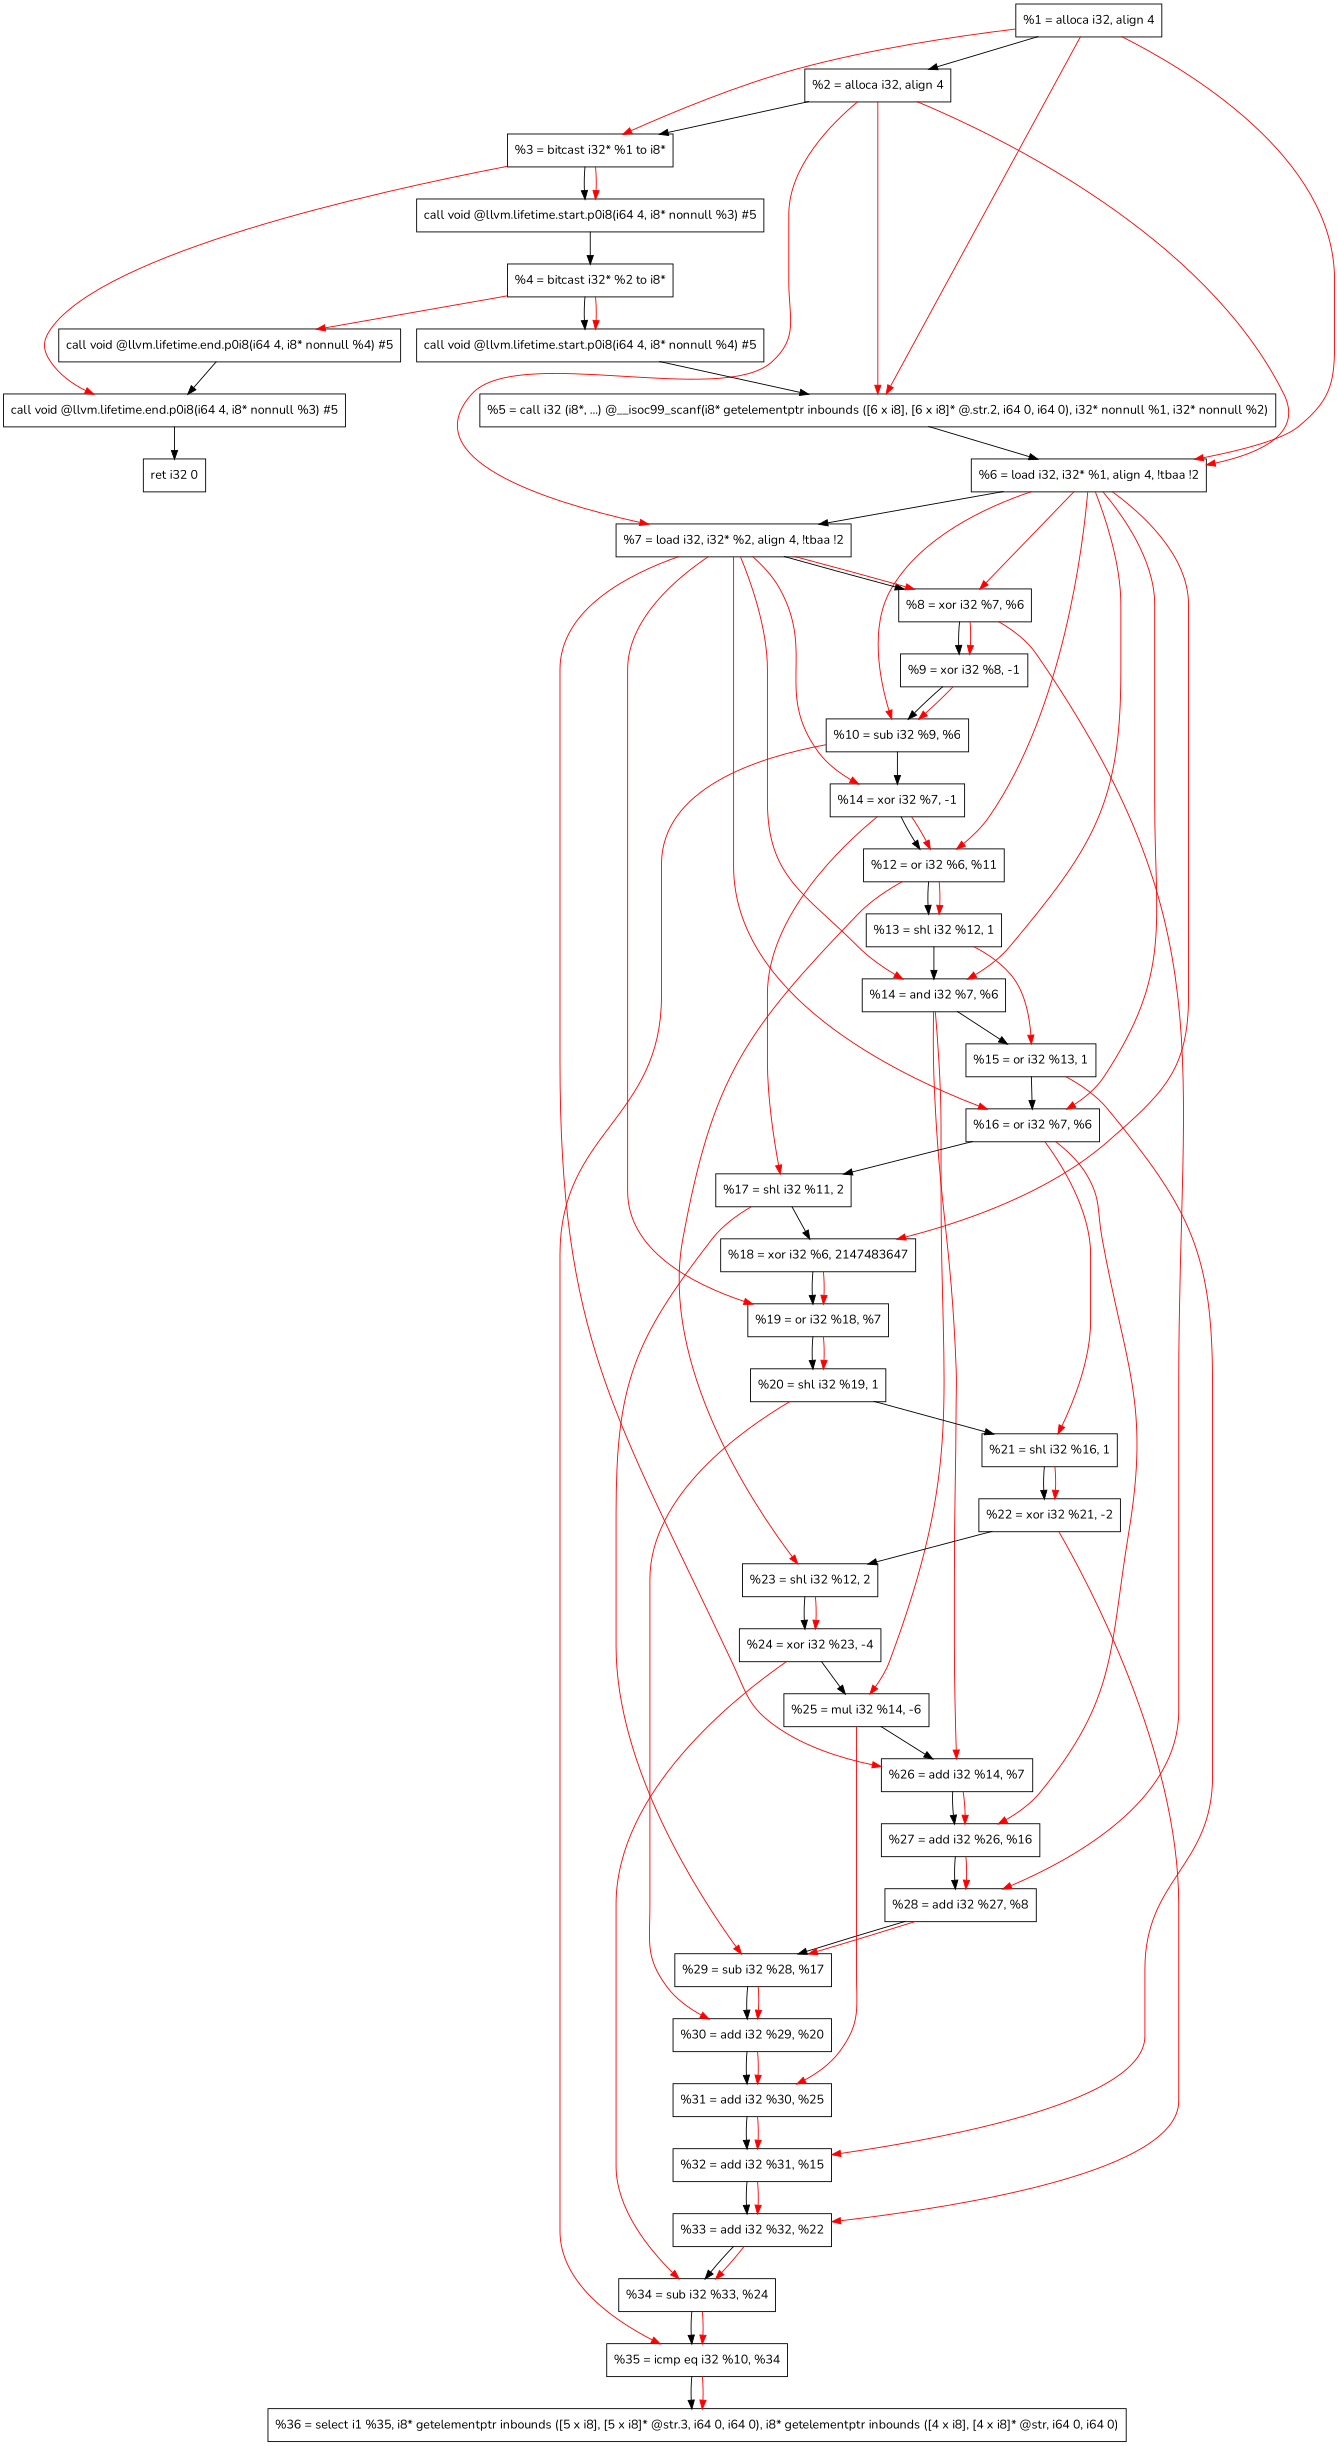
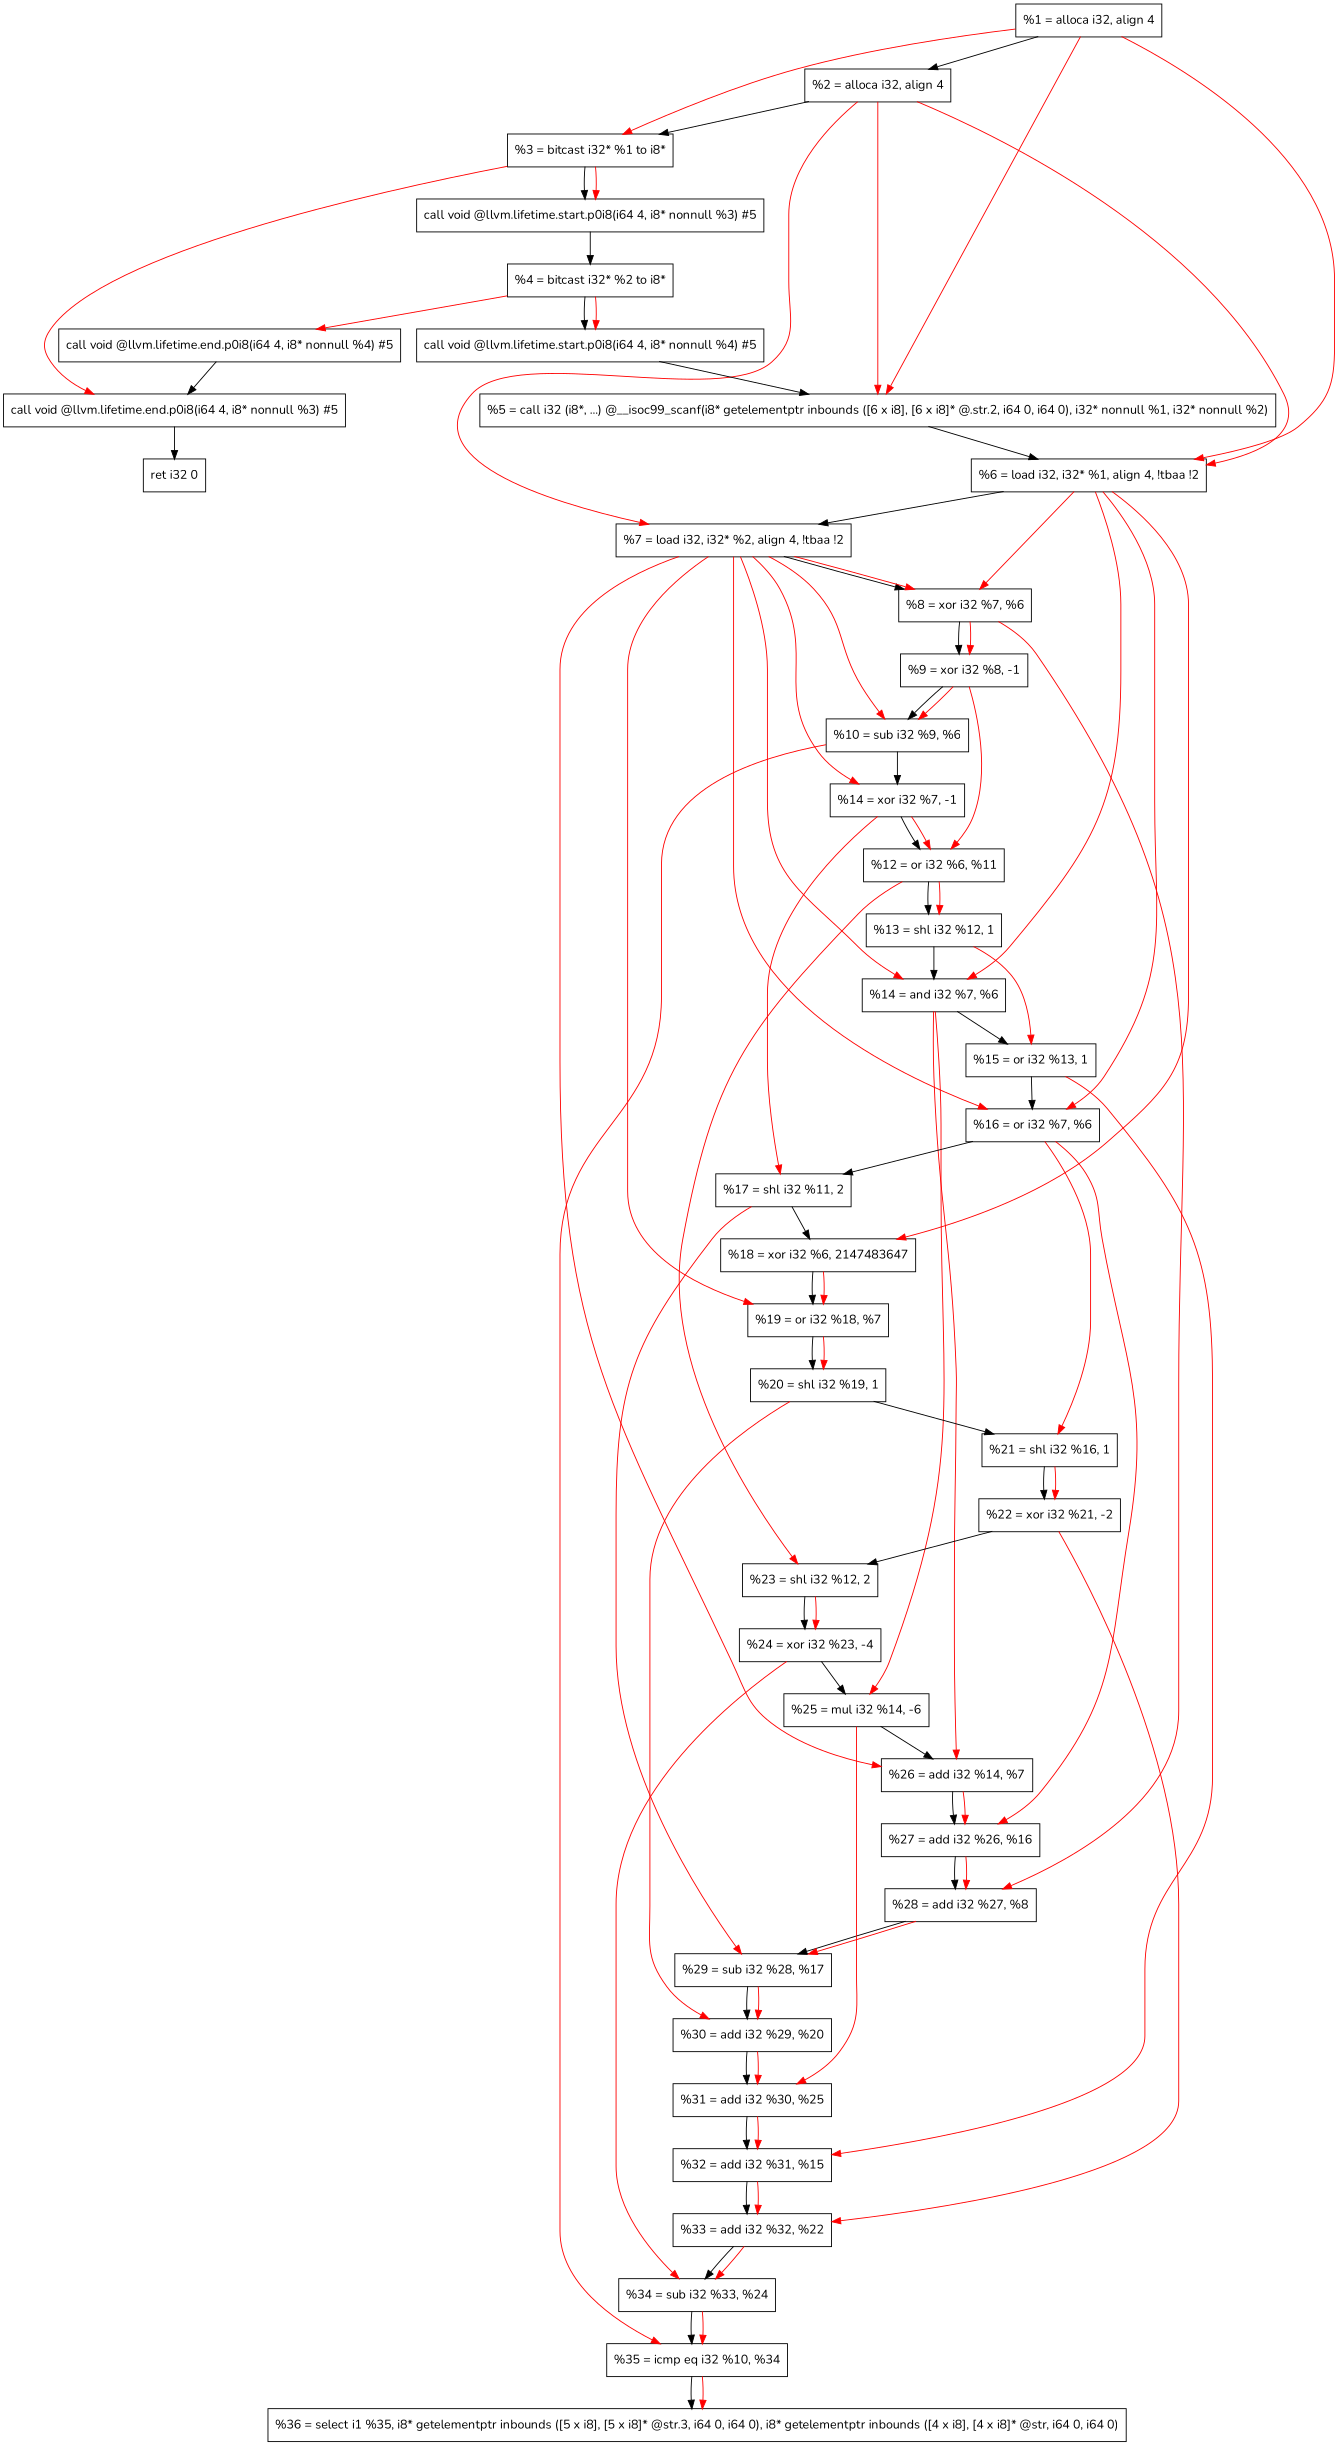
(906, 569) -> (837, 624)
(1055, 669) -> (981, 767)
